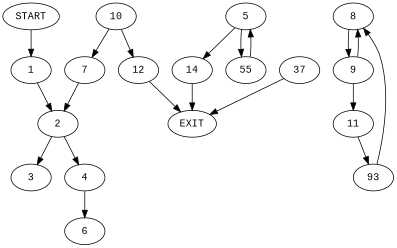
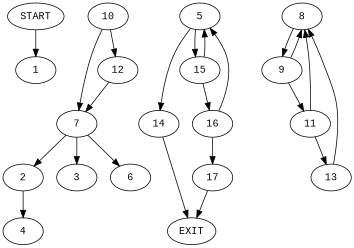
(246, 70) -> (200, 70)
(300, 70) -> (213, 178)
none -> (310, 74)
(43, 94) -> none
(162, 94) -> (100, 94)
none -> (213, 124)
(46, 147) -> (77, 147)
(373, 178) -> (331, 178)
(85, 201) -> (101, 148)
